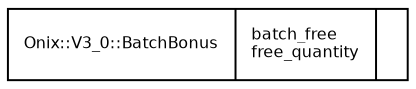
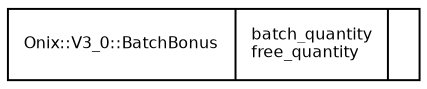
(295, 35) -> (312, 35)
